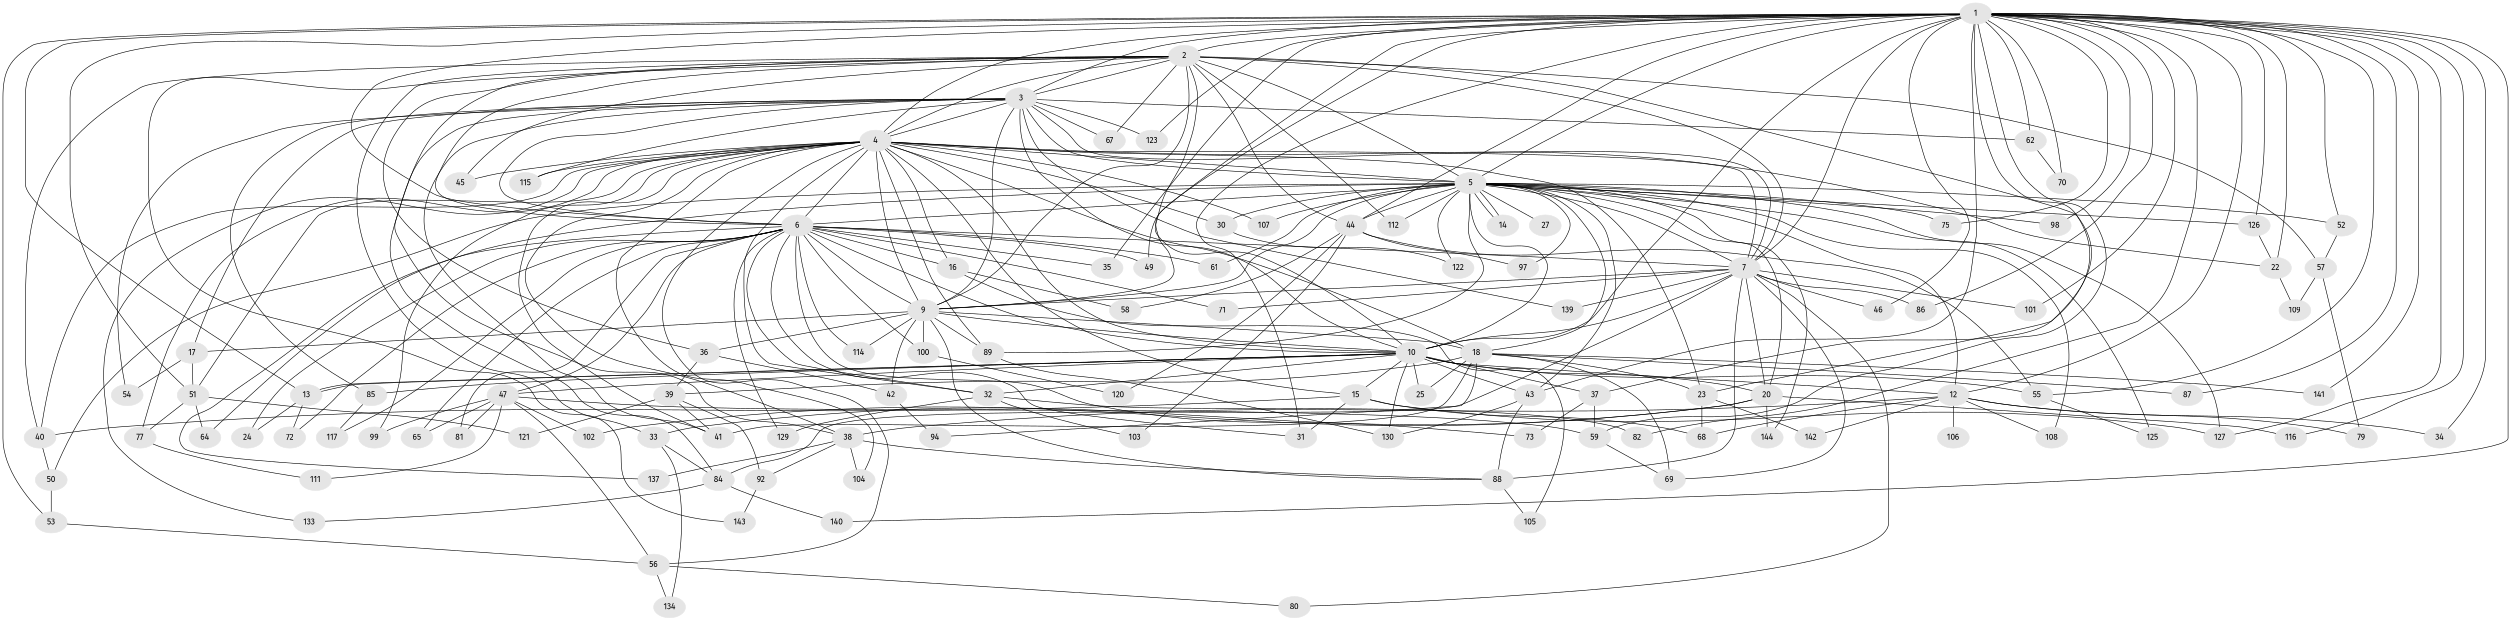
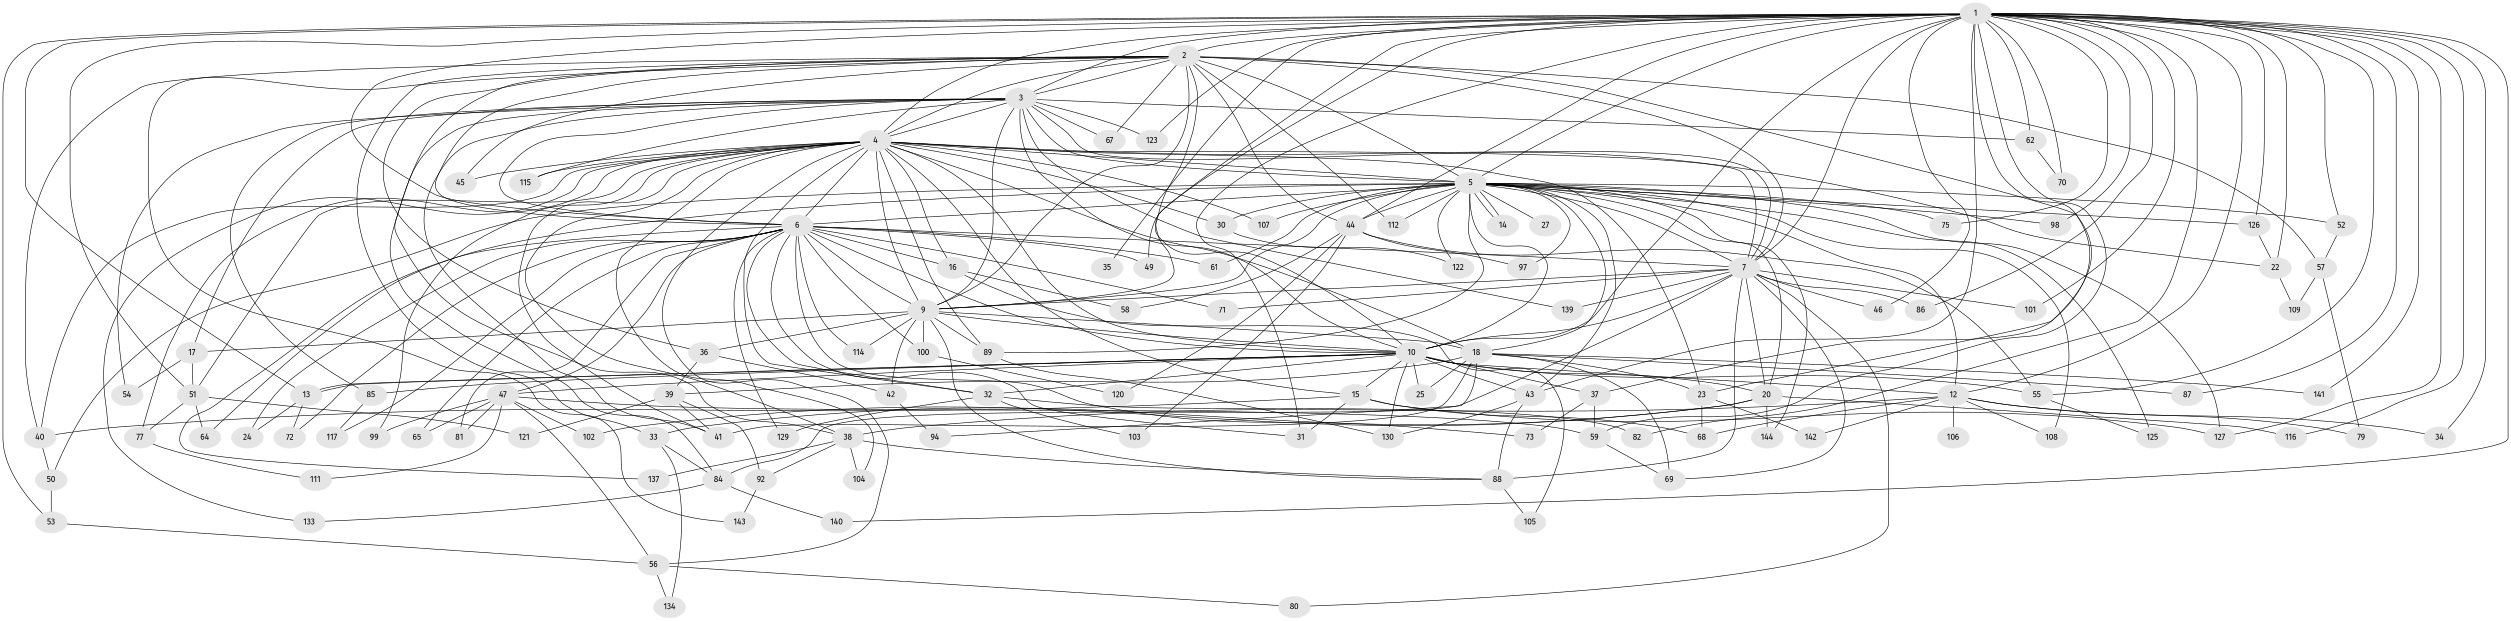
(952, 246) -> none
